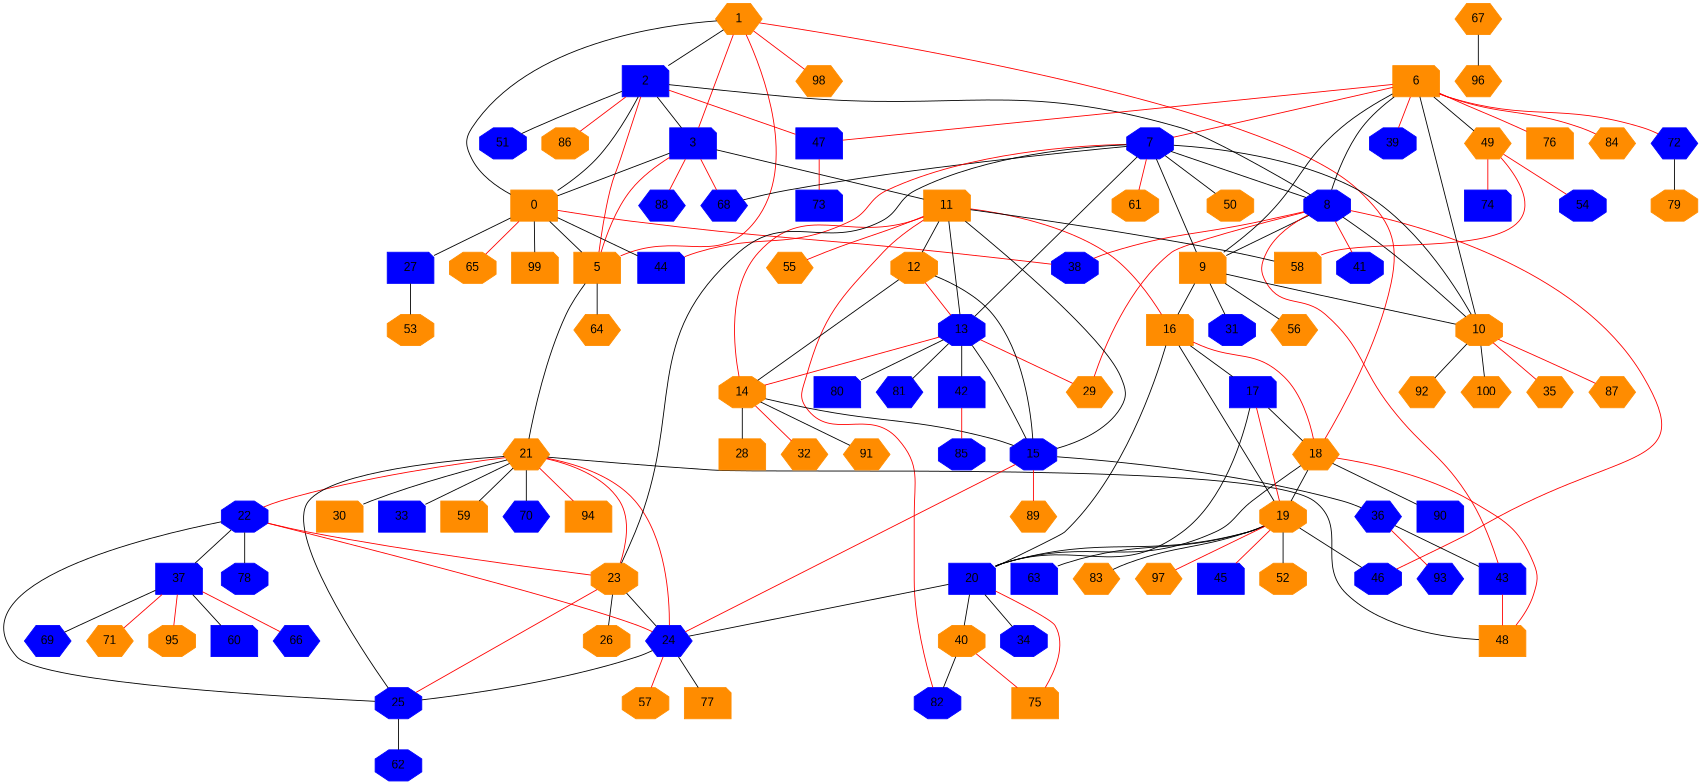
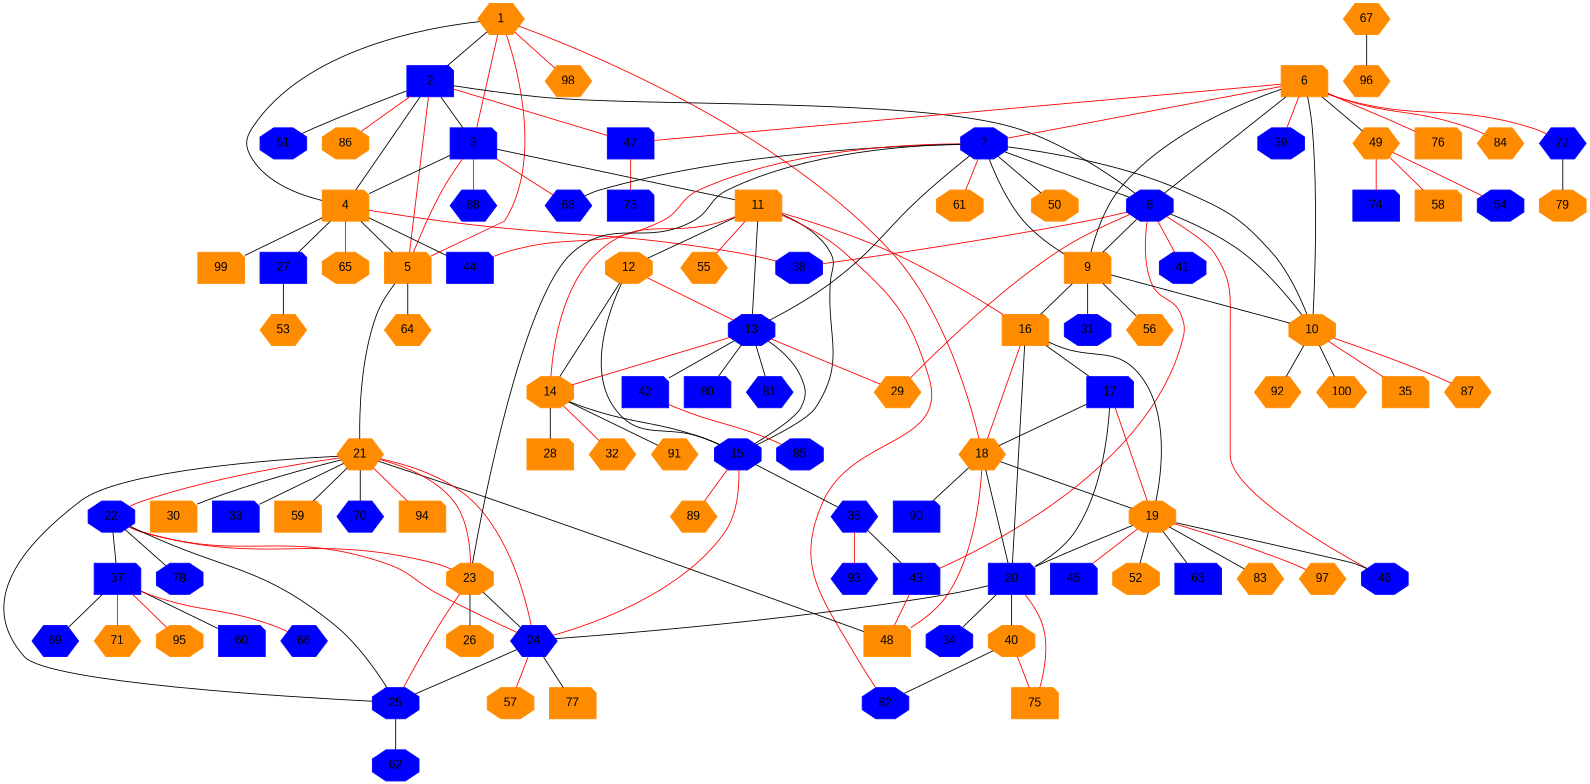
(534, 206) -> (346, 206)
(1123, 233) -> none
(411, 330) -> (283, 330)
(1550, 392) -> (1406, 392)
